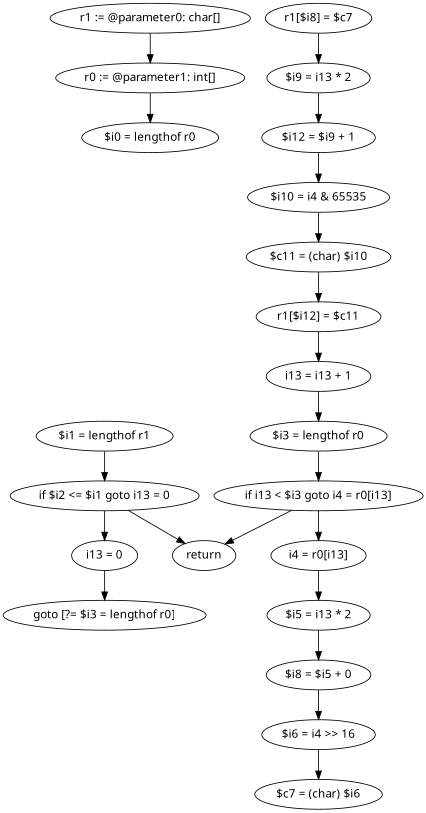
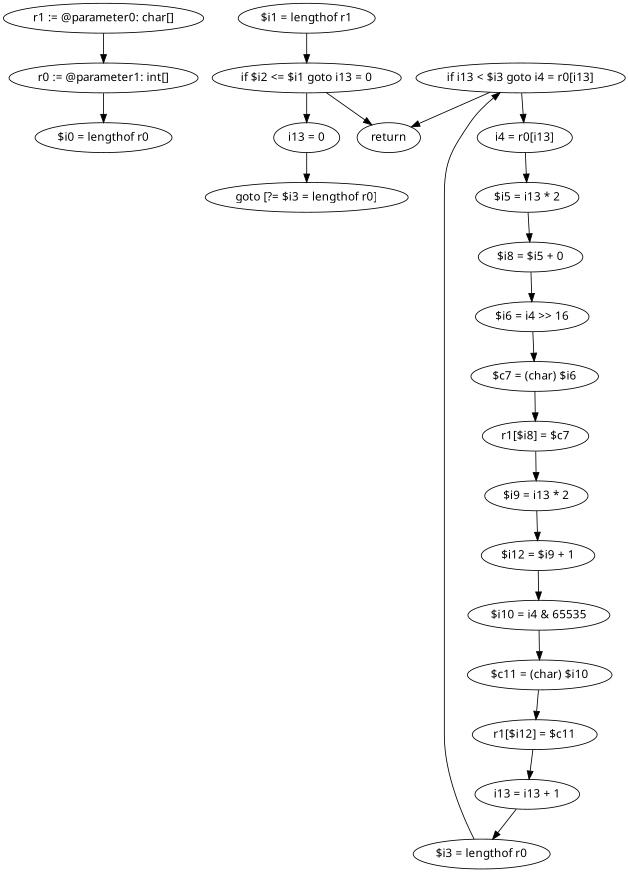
none -> (535, 402)
